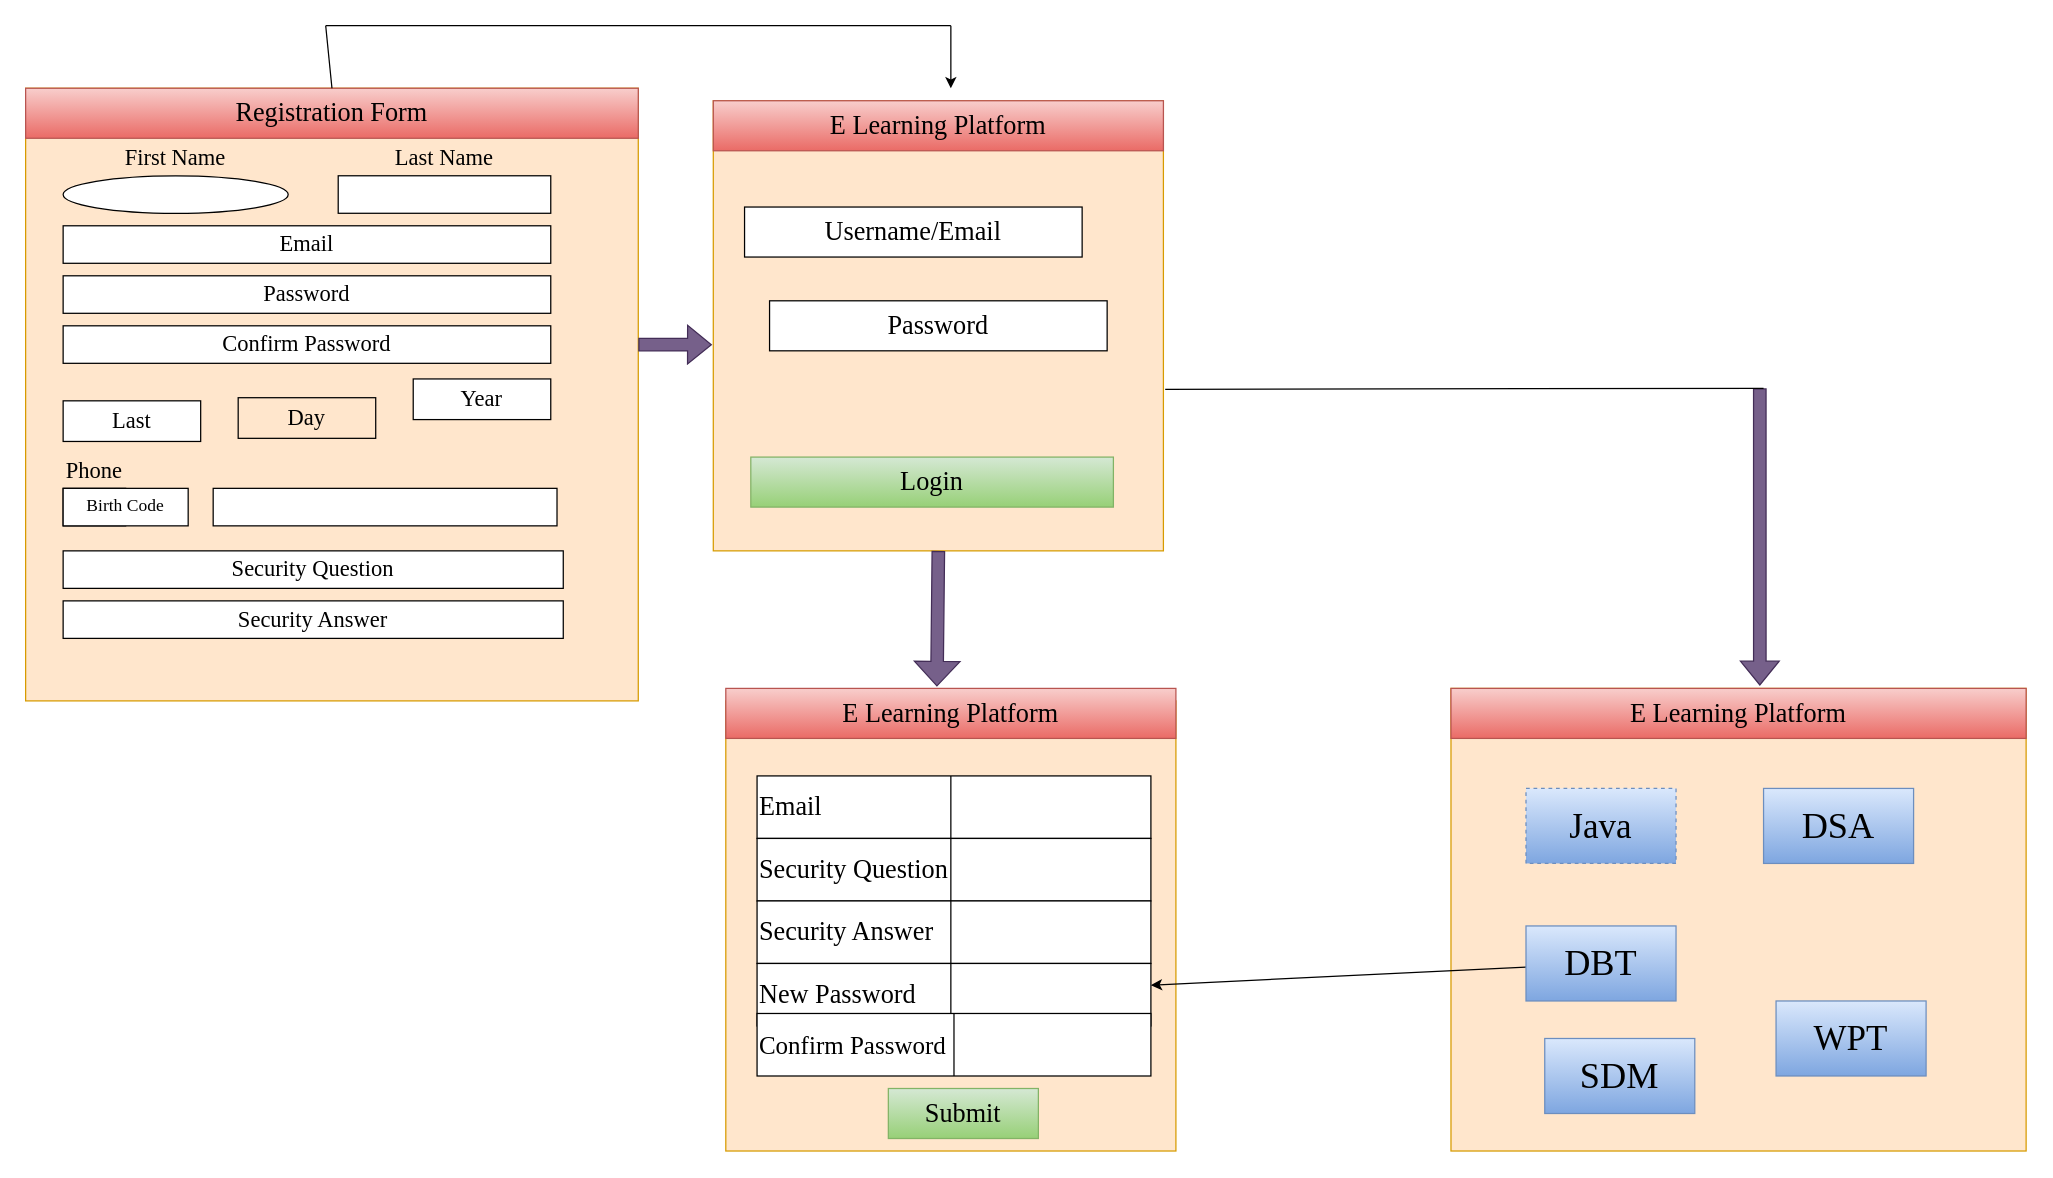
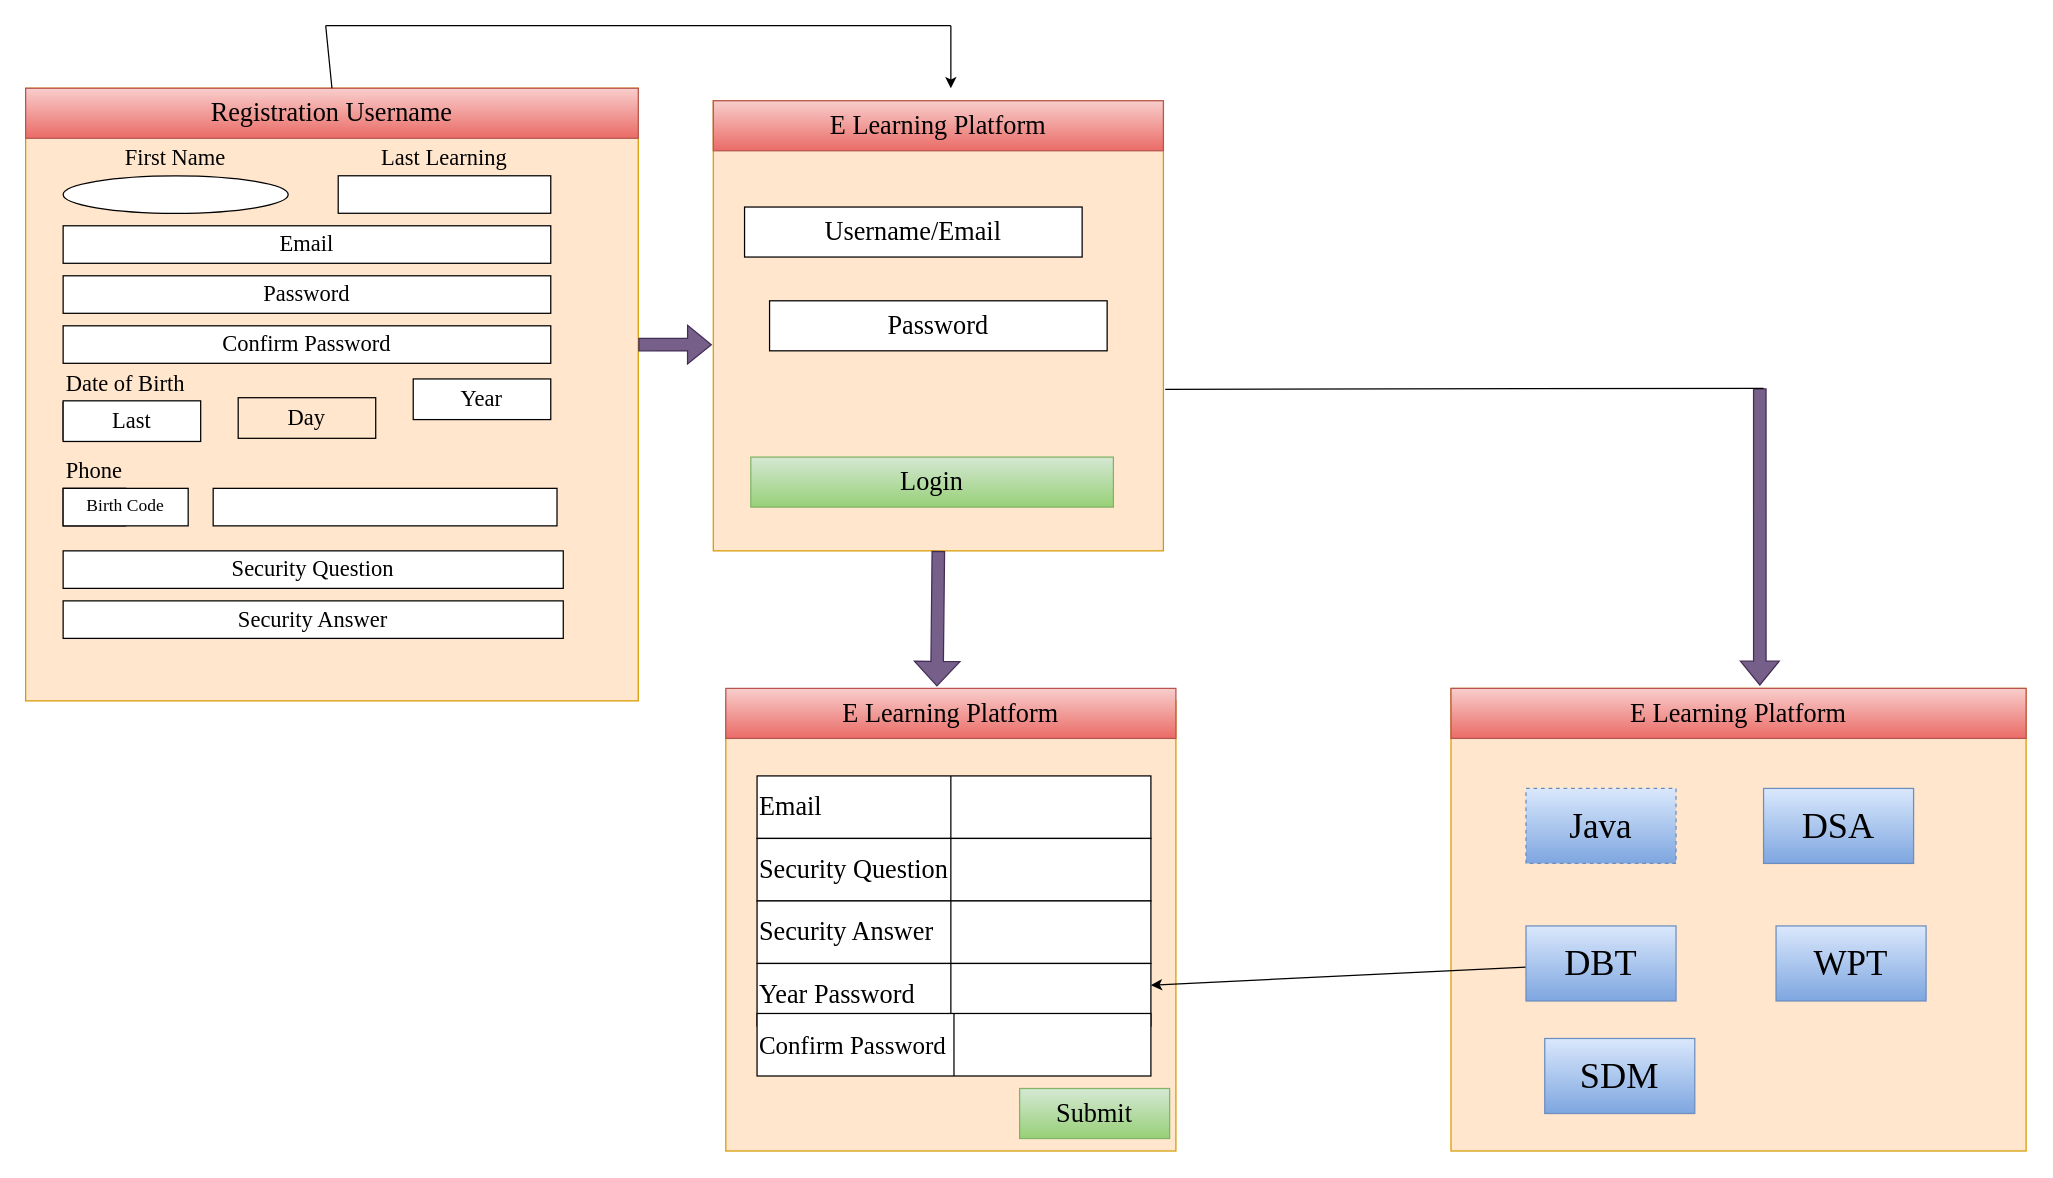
(332, 113) -> (332, 113)
(444, 158) -> (444, 158)
none -> (126, 371)
(844, 994) -> (852, 994)
(1851, 1038) -> (1851, 963)
(963, 1113) -> (1094, 1113)
